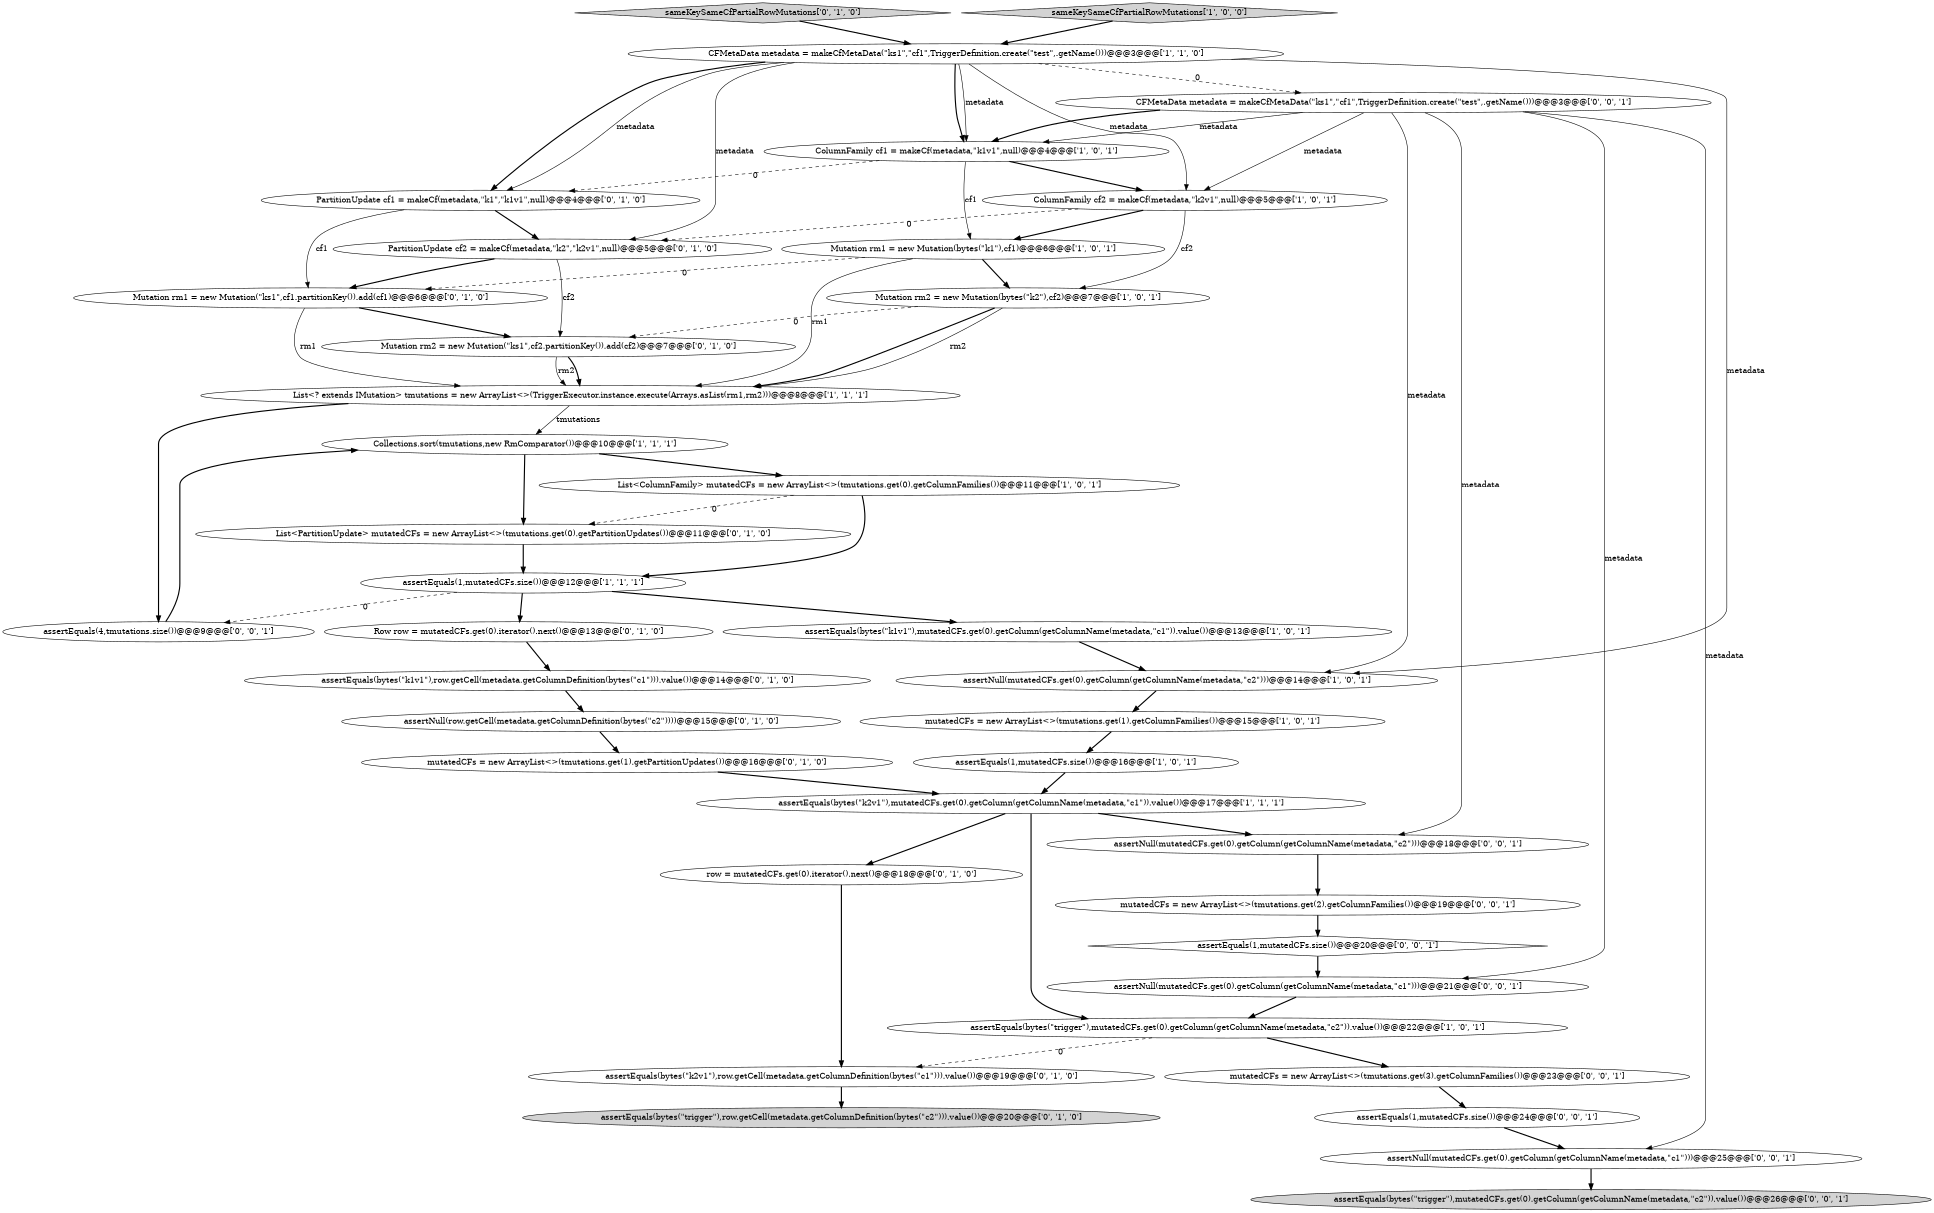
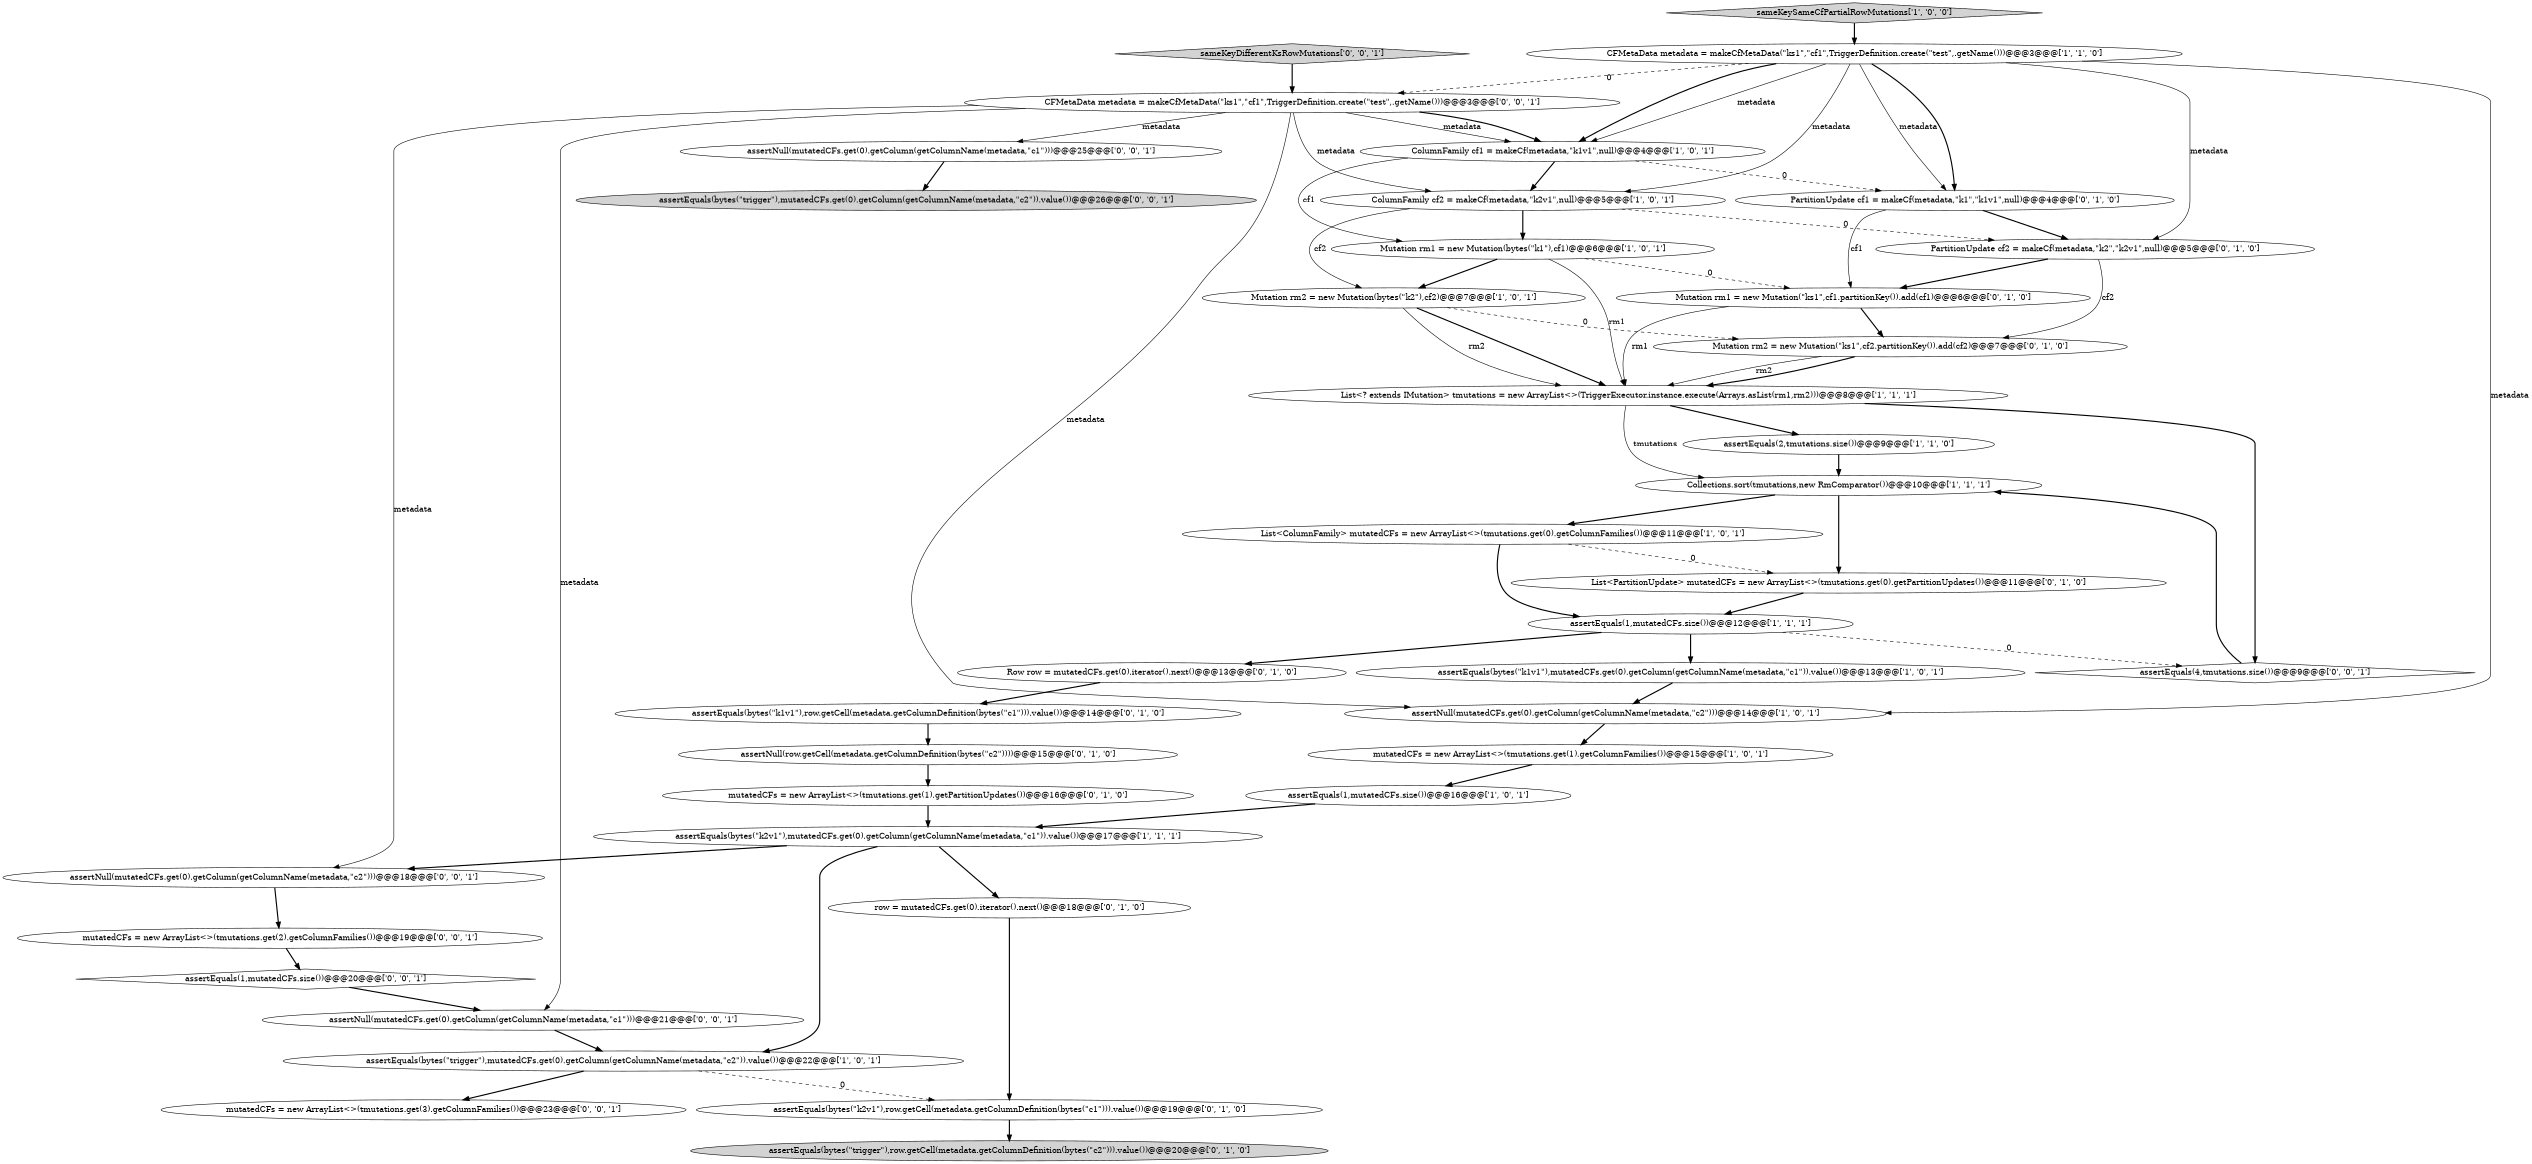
(763, 13) -> none
none -> (1292, 54)
none -> (1839, 444)
(159, 632) -> (2255, 673)
(1477, 1118) -> none
